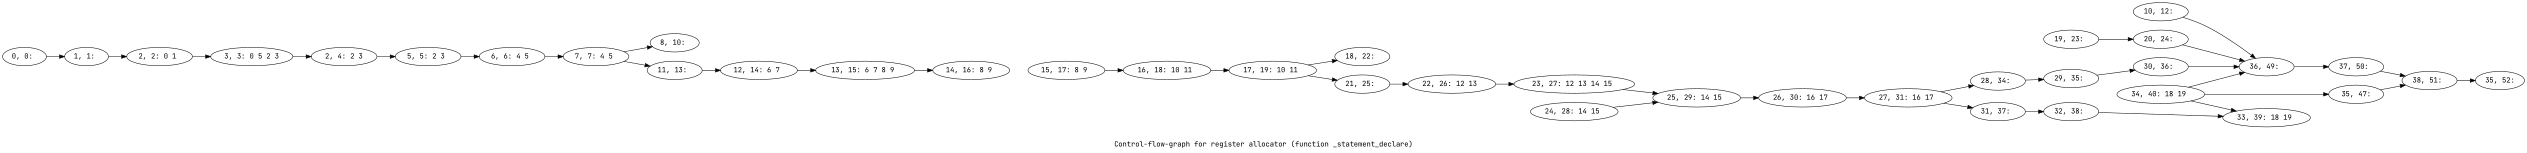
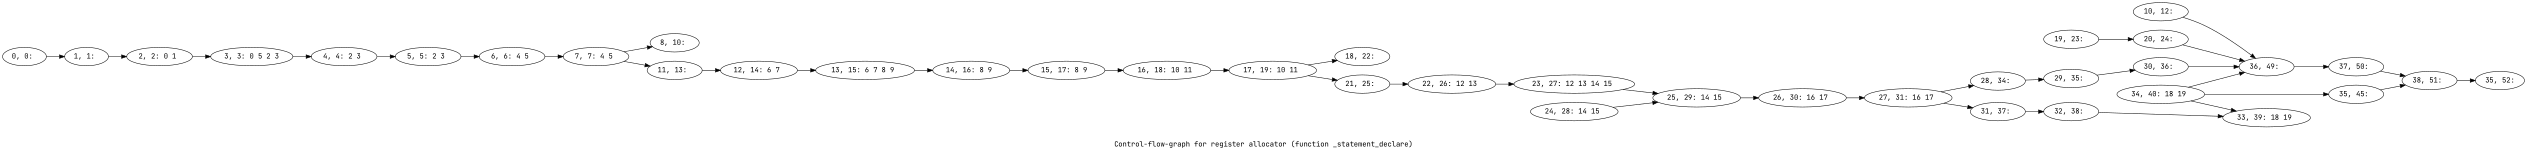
(344, 57) -> (344, 57)
none -> (1016, 70)
(2356, 94) -> (2356, 94)
